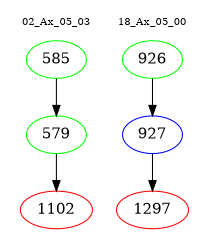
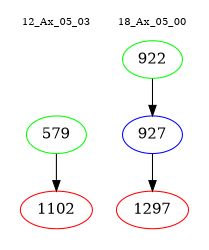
(56, 22) -> (56, 22)
(56, 60) -> none
(152, 60) -> (152, 60)
